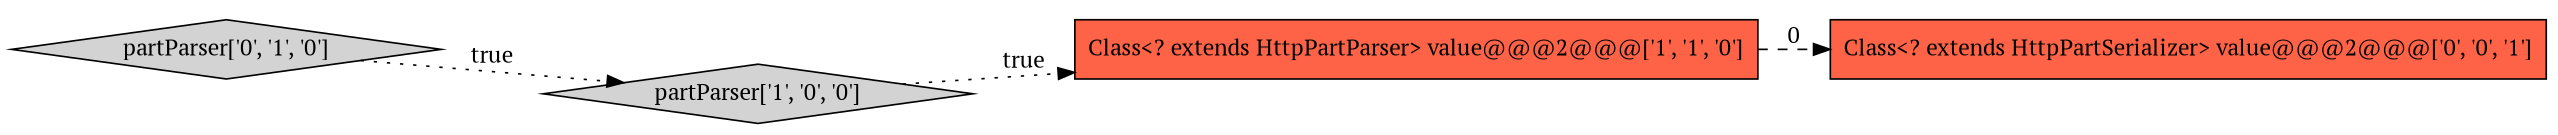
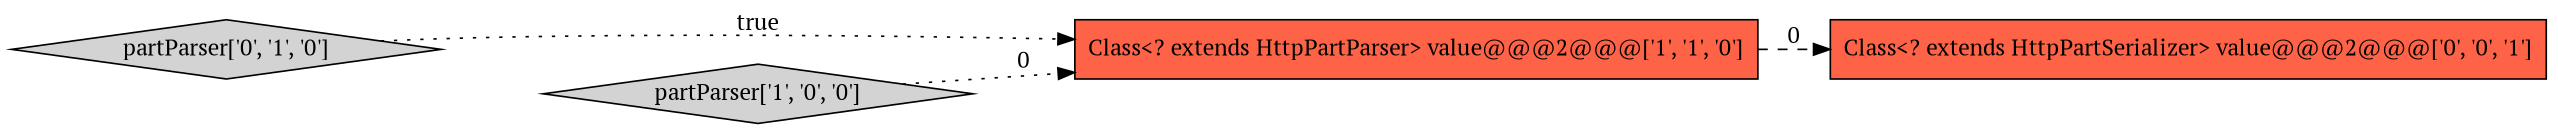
(1024, 62) -> (1024, 62)
(484, 71) -> (719, 35)
